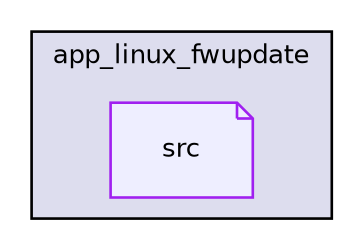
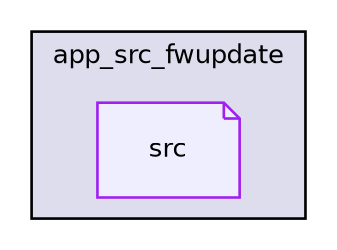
(182, 57) -> (169, 57)
